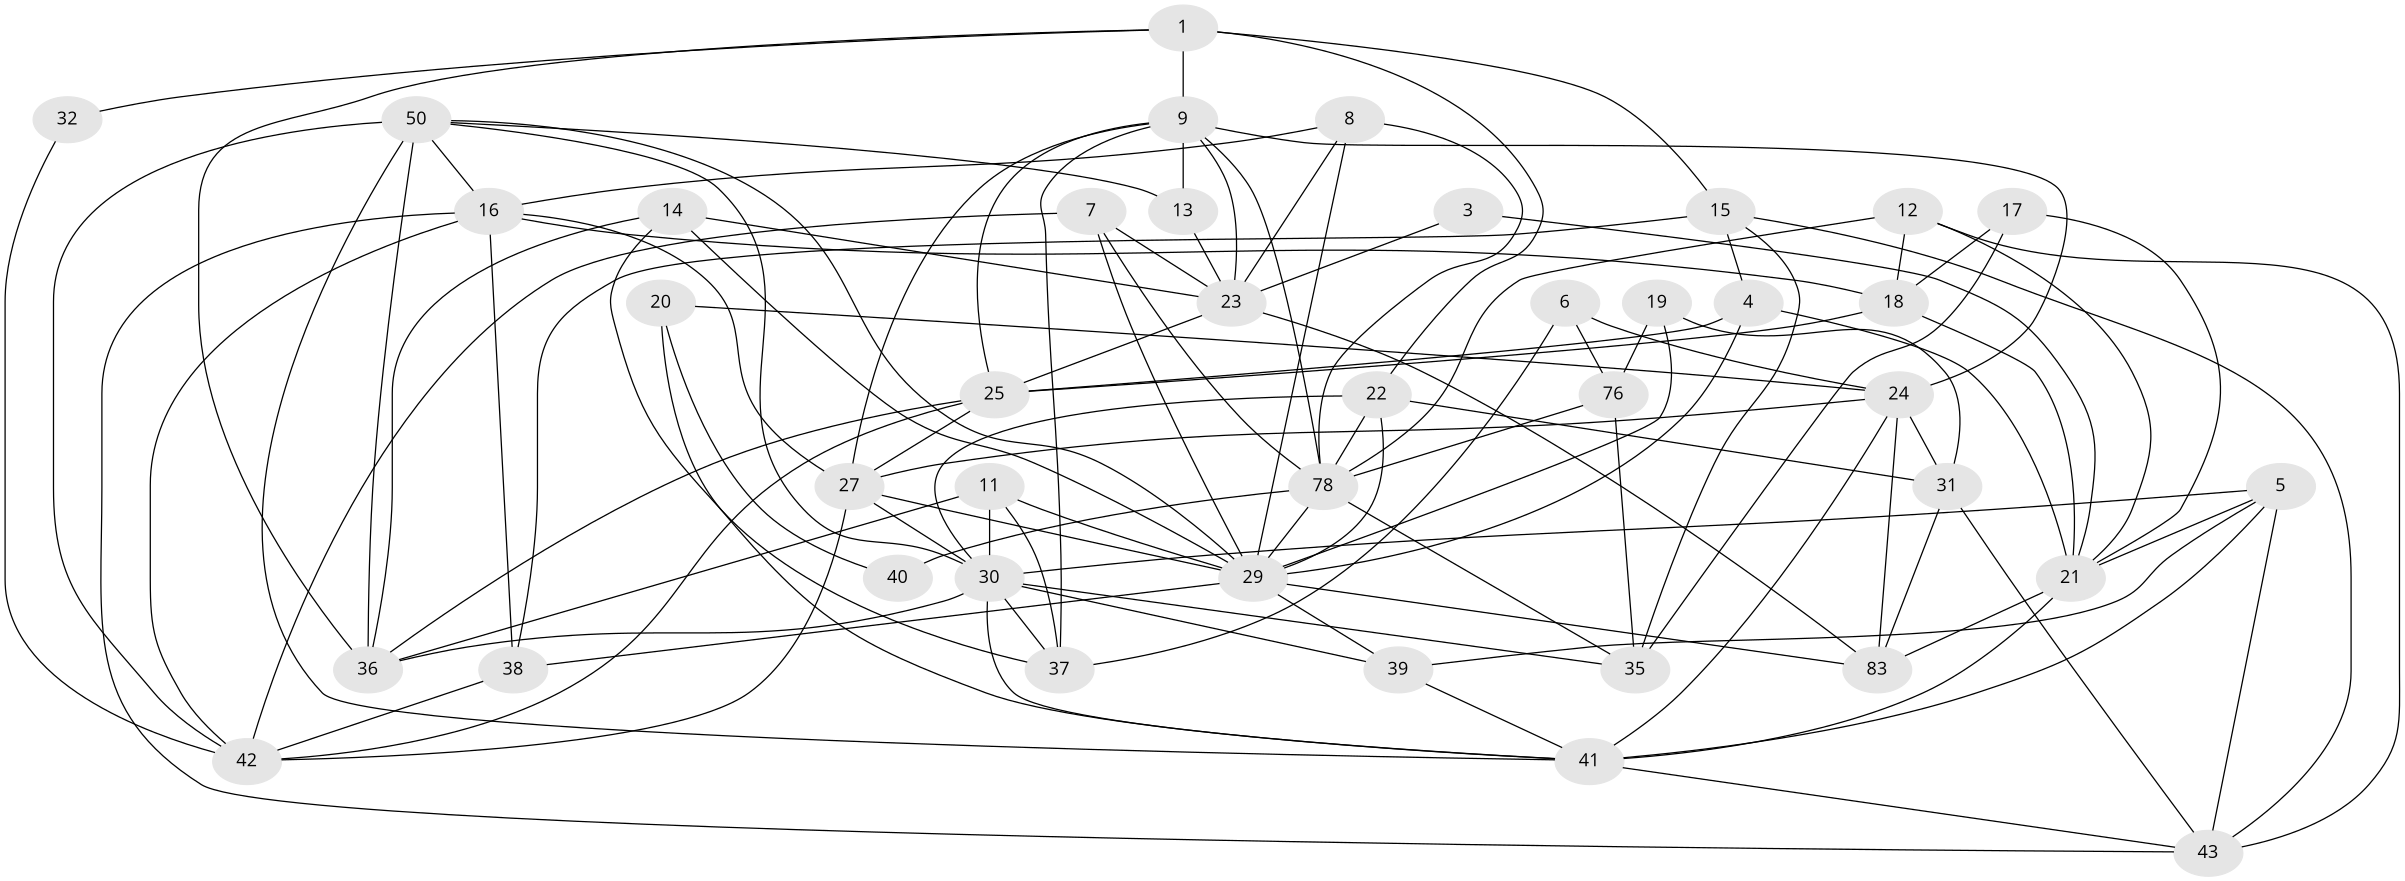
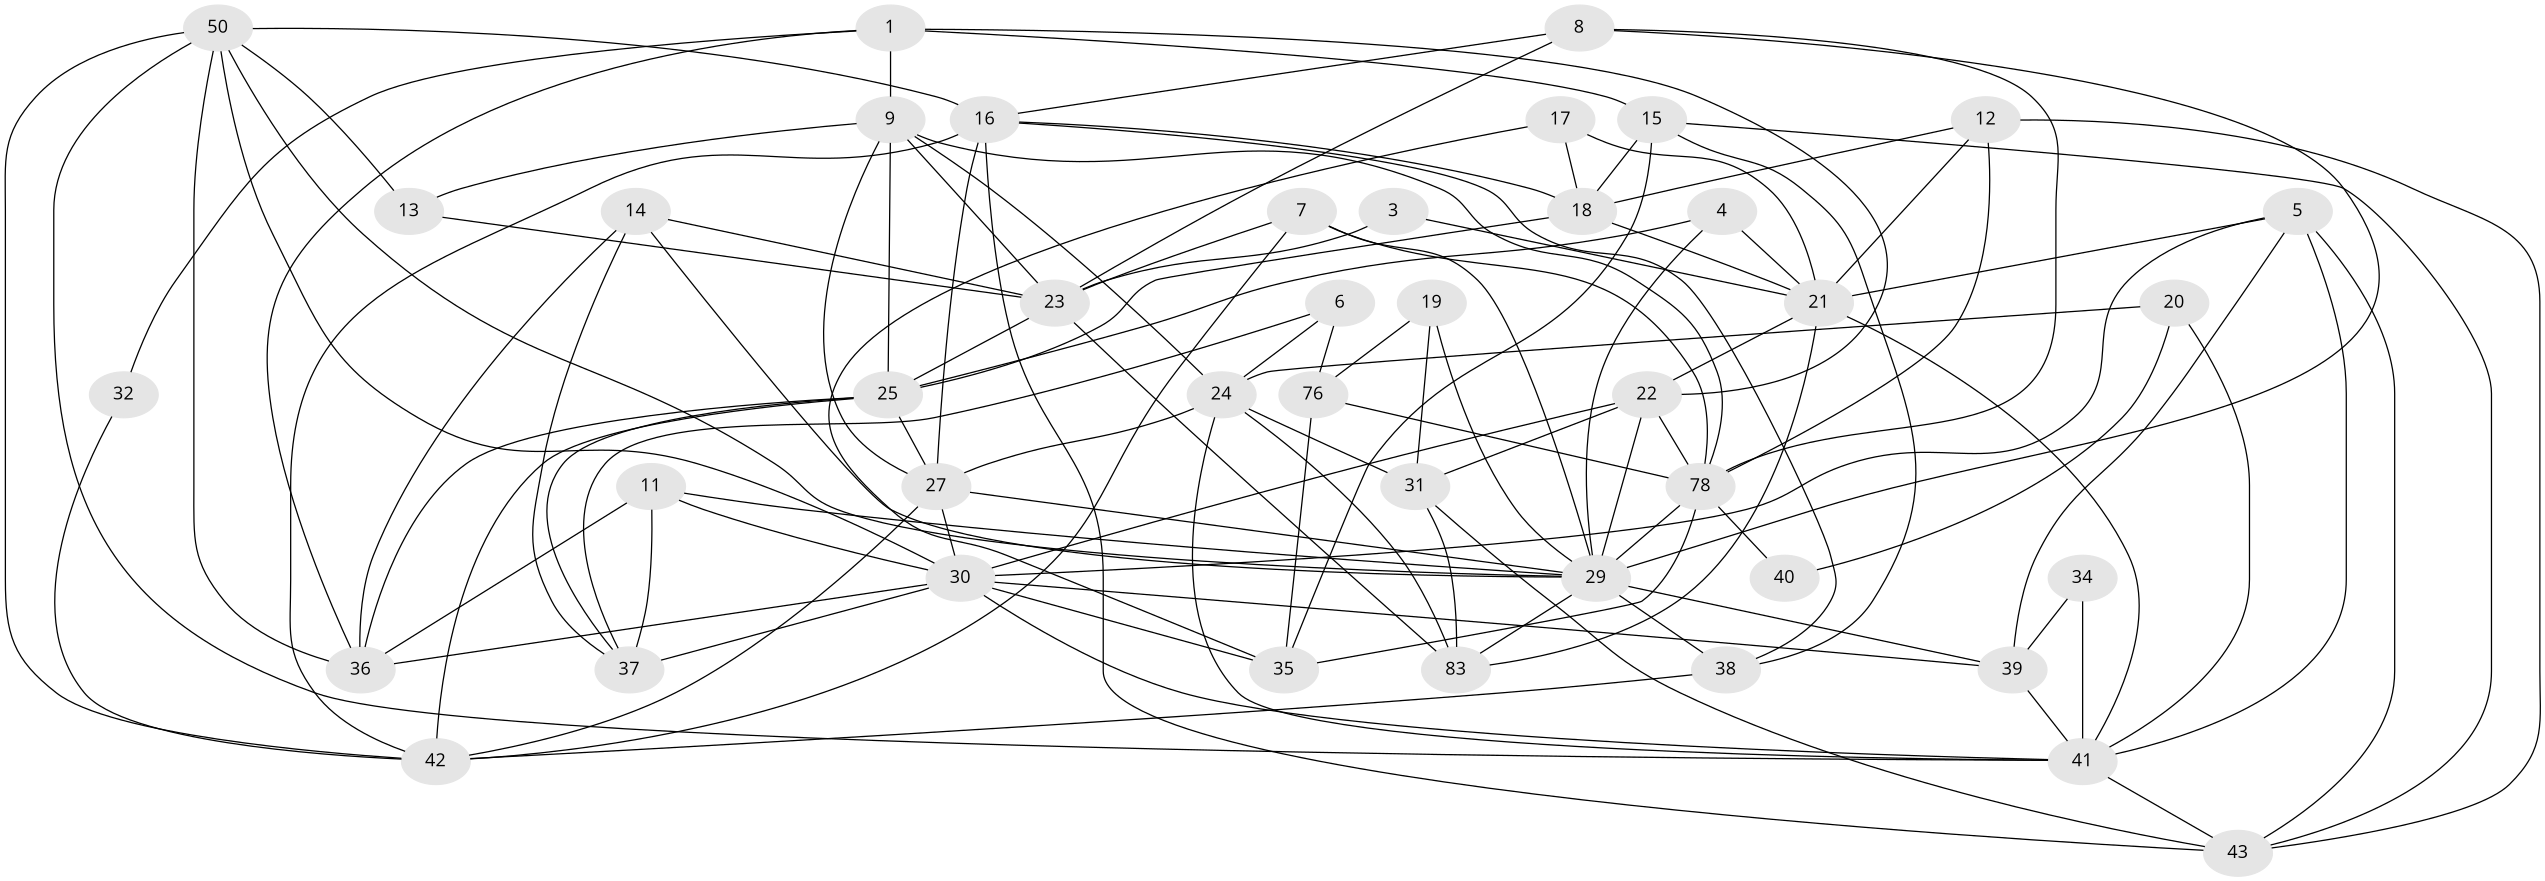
(1735, 257) -> (1617, 166)
none -> (1739, 346)
(1051, 355) -> (562, 467)
none -> (2083, 578)
